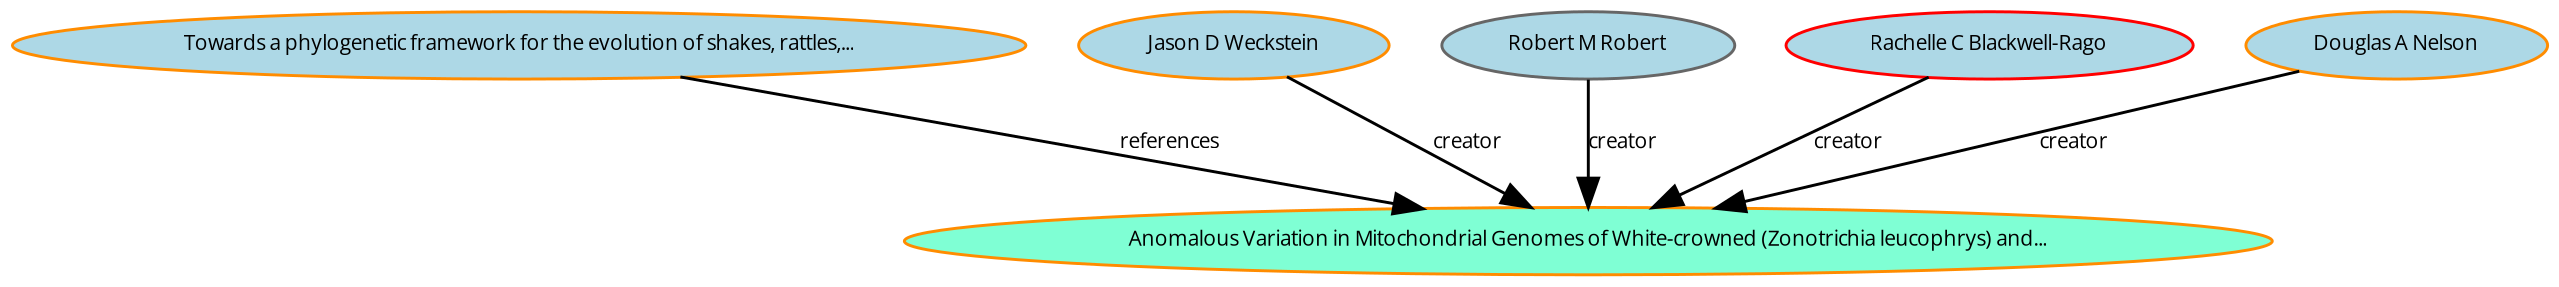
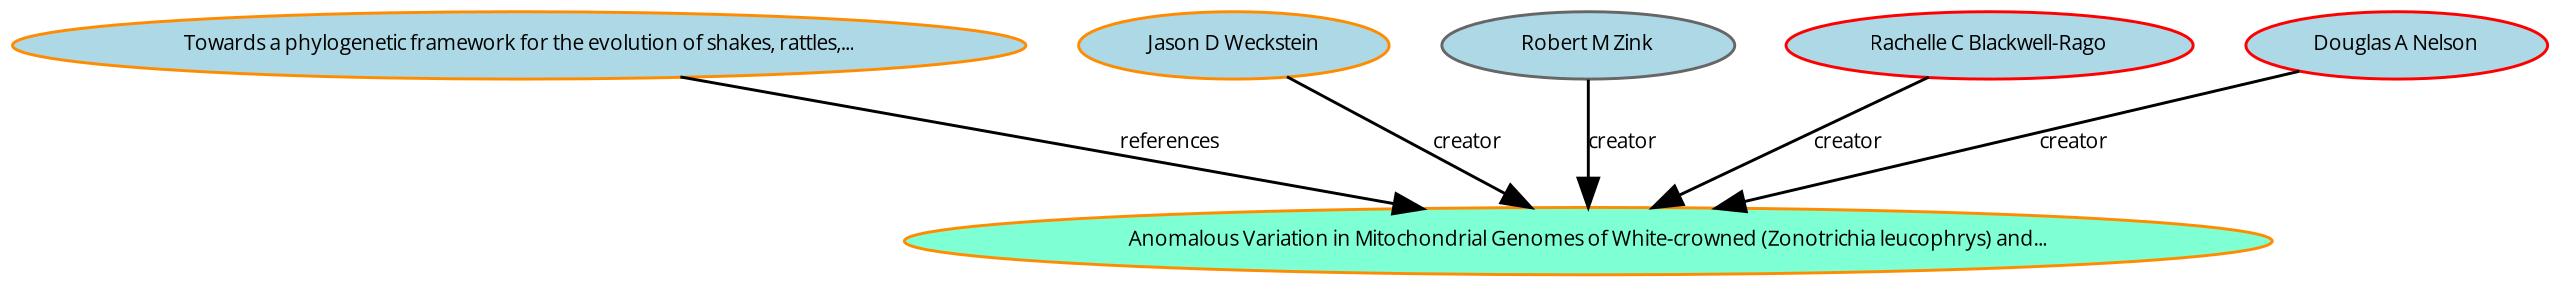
(1588, 45) -> (1588, 45)
(2397, 45) -> (2397, 45)
